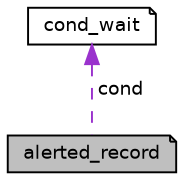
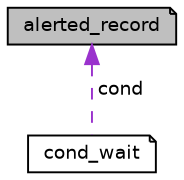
(92, 100) -> (92, 100)
